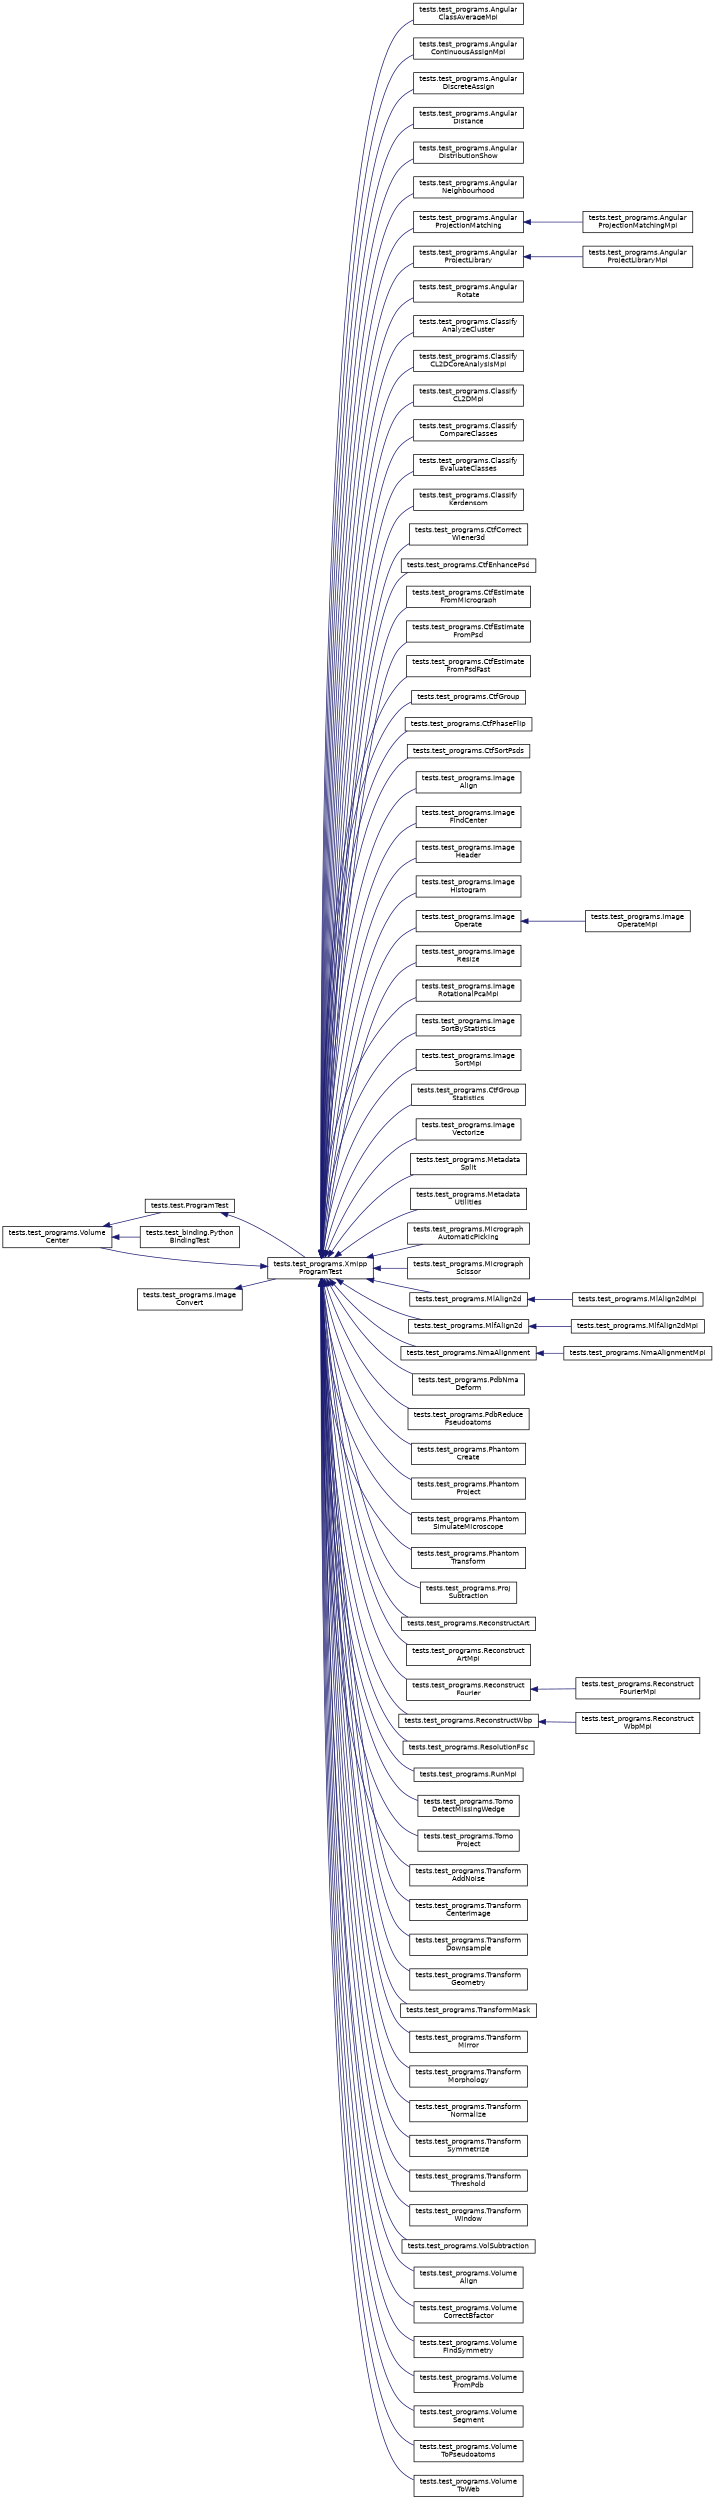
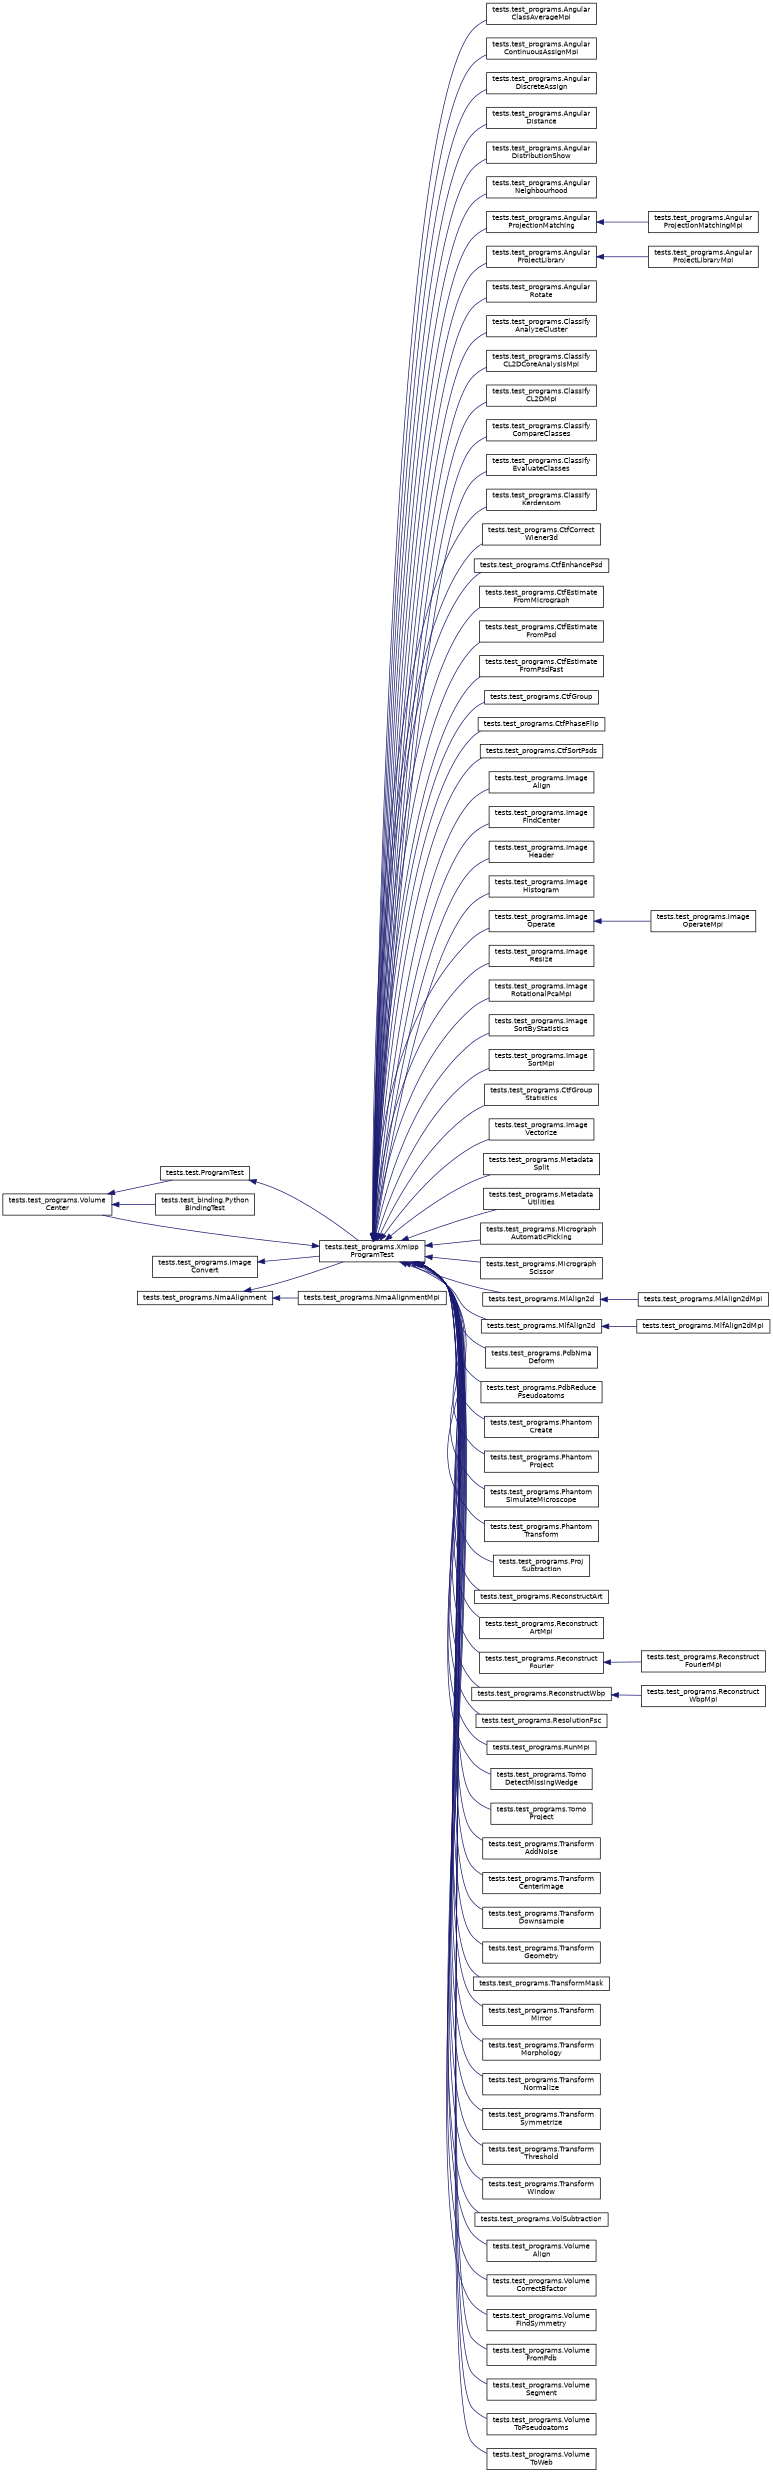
(371, 1321) -> (297, 1277)
